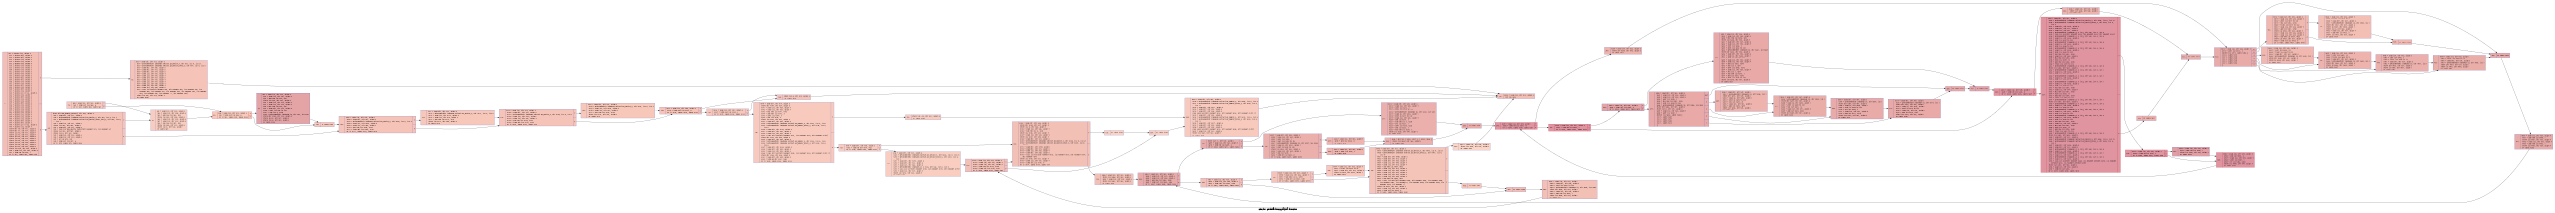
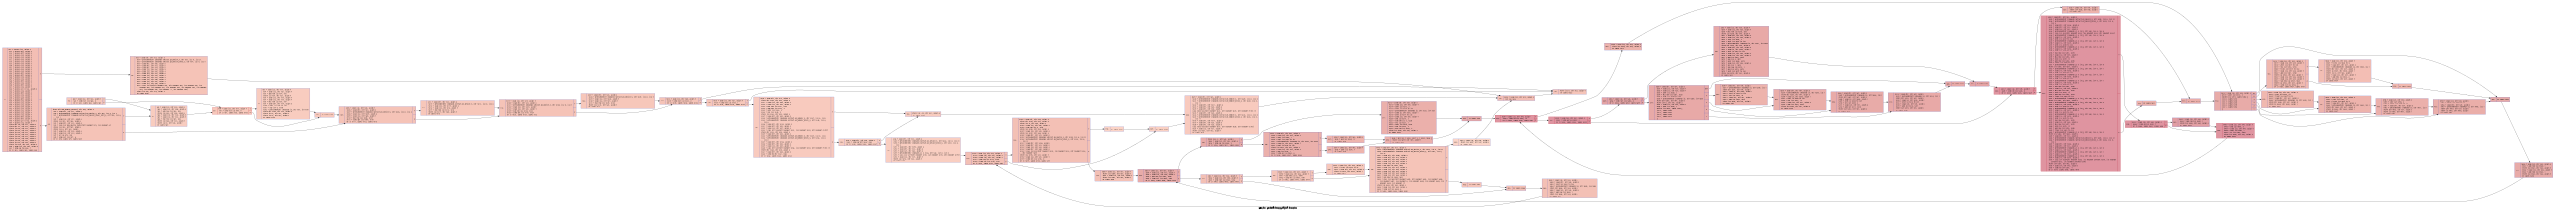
(1153, 94) -> (1543, 95)
(283, 108) -> (283, 104)
(946, 145) -> (898, 128)
